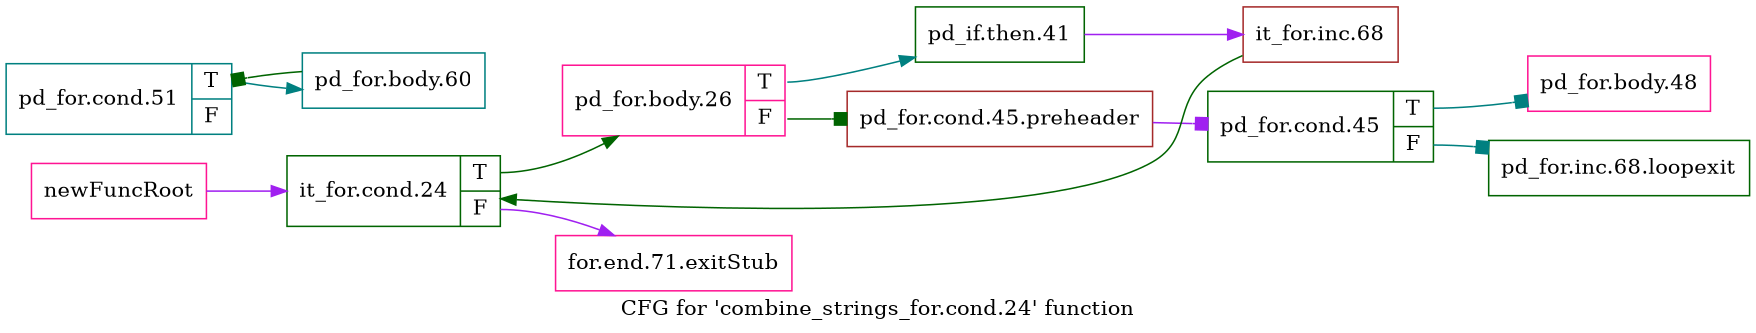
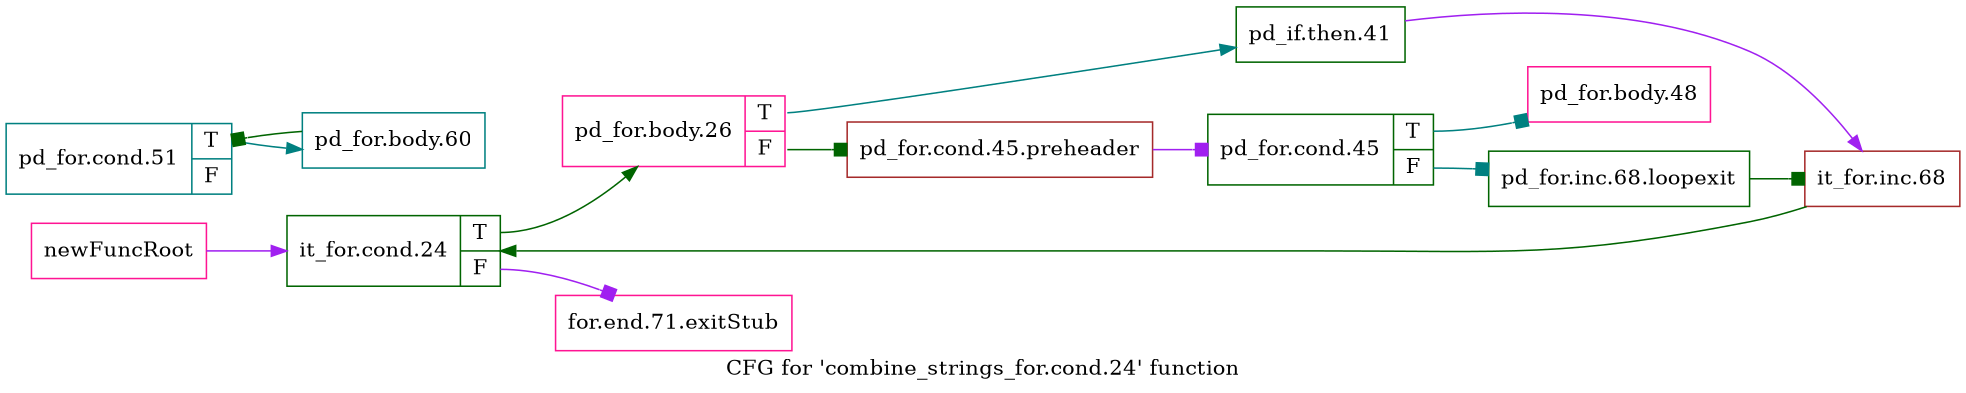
none -> (1769, 179)
(551, 215) -> (551, 275)
